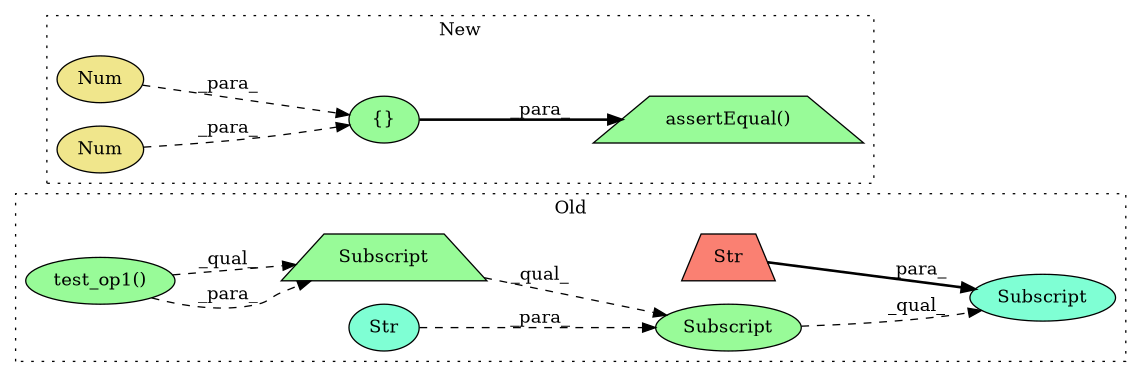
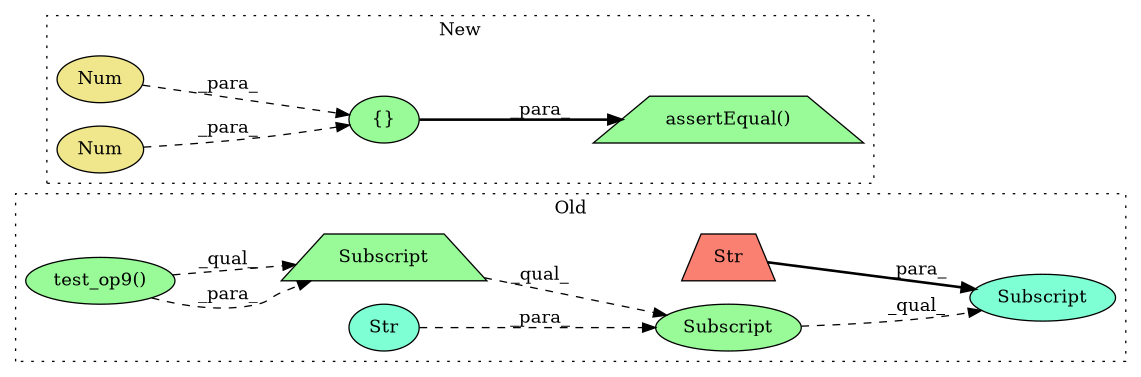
(100, 281) -> (100, 281)
